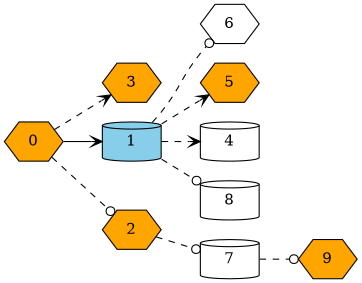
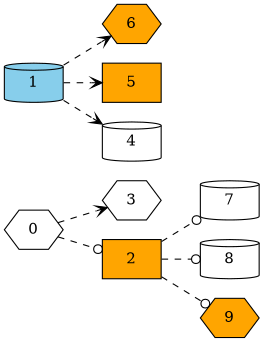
(230, 24) -> (132, 24)
(132, 83) -> (132, 200)
(230, 83) -> (132, 83)
(180, 85) -> (83, 53)
(34, 142) -> (34, 230)
(77, 142) -> none
(177, 169) -> (176, 259)
(132, 230) -> (132, 259)
(274, 259) -> (182, 289)
